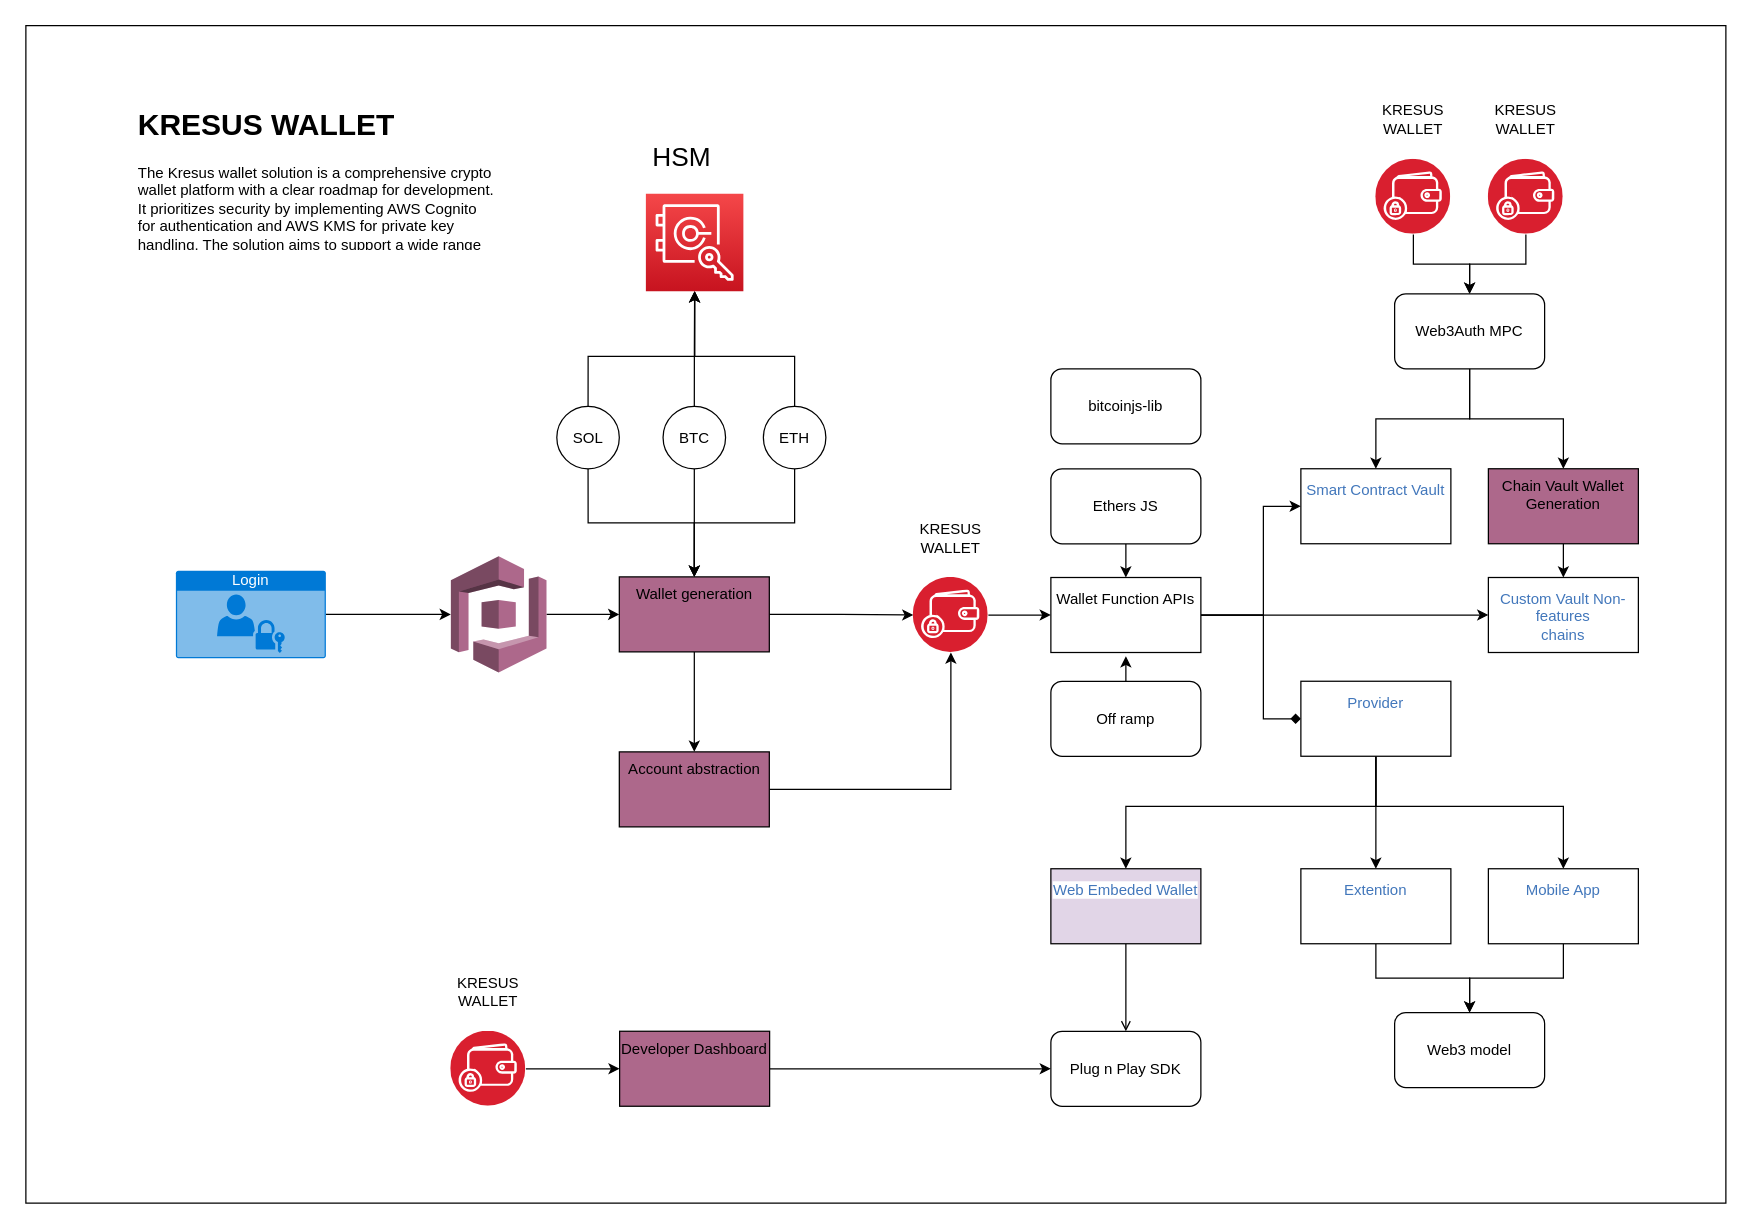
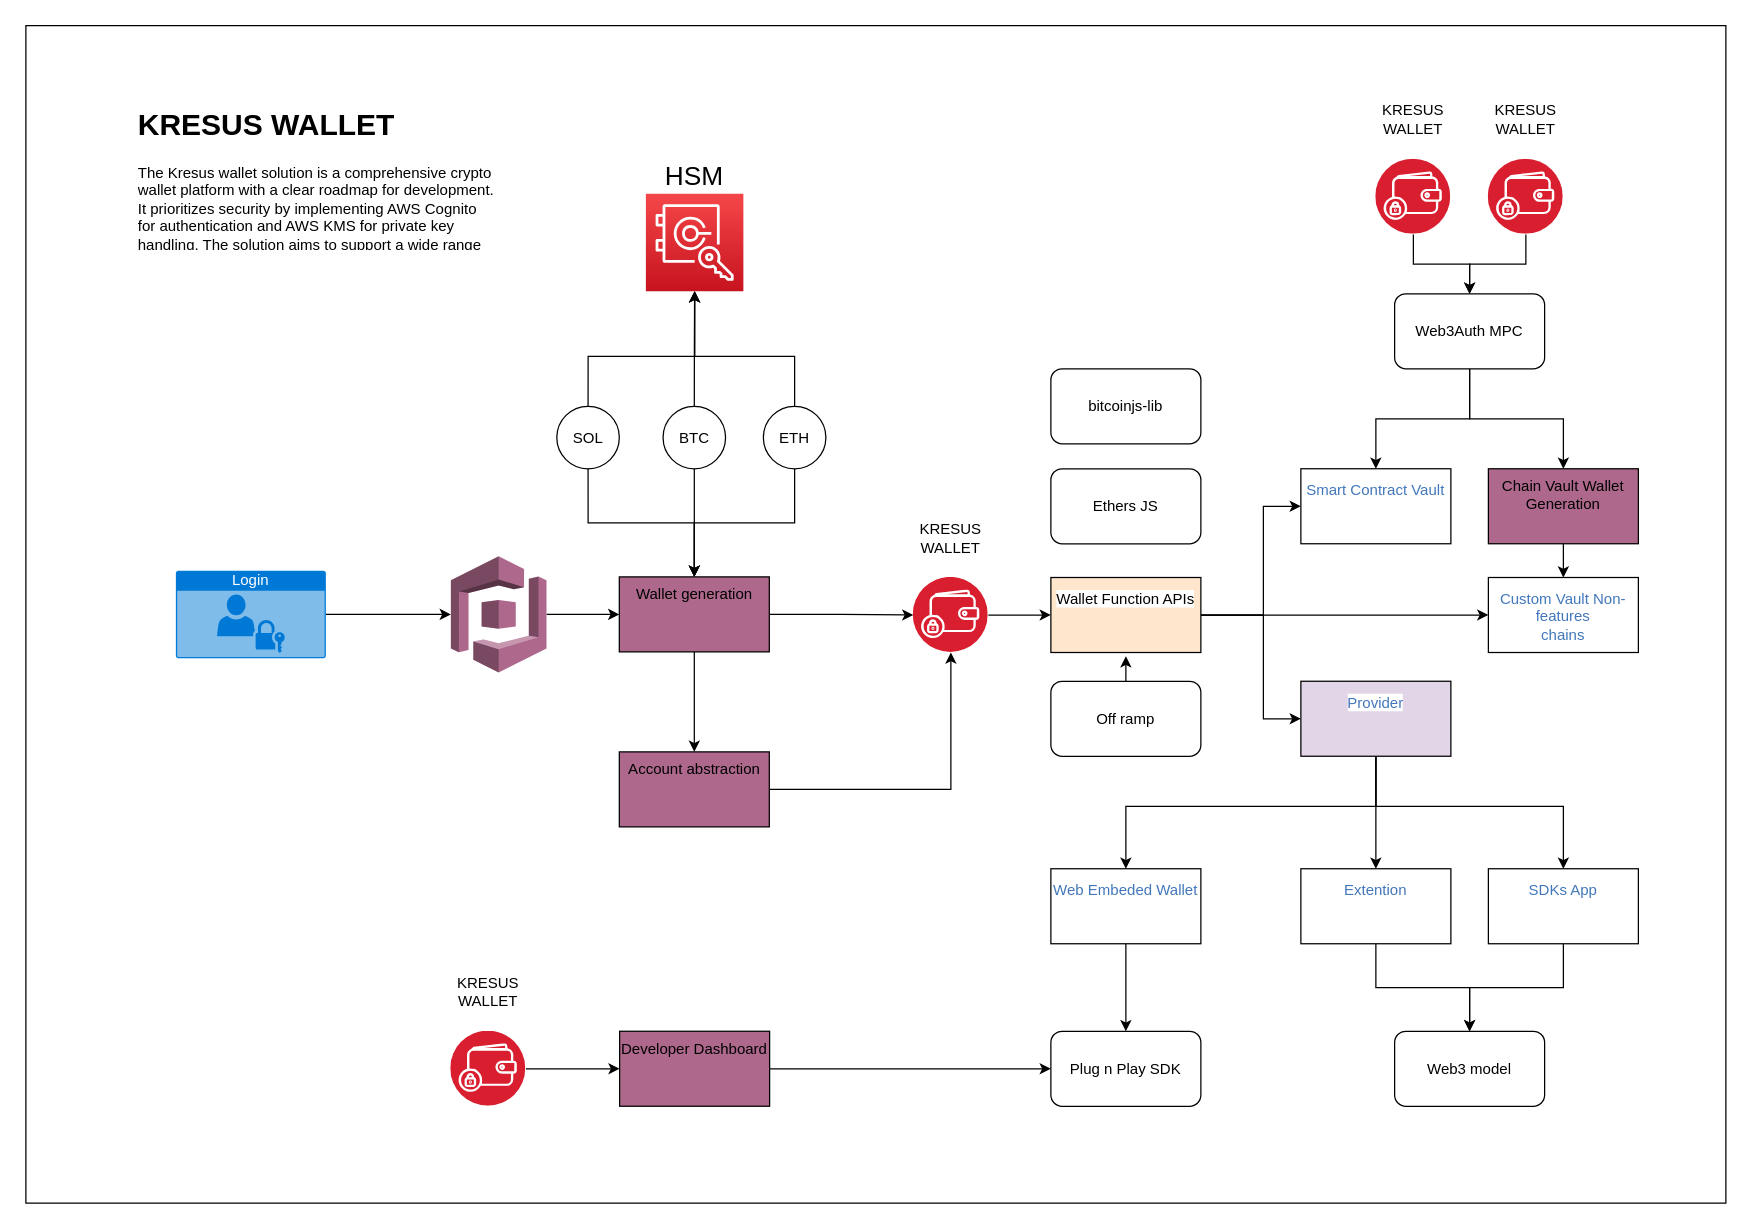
(682, 156) -> (694, 175)
(1126, 565) -> none
(1126, 615) -> (1126, 615)
(1290, 719) -> (1291, 719)
(1376, 719) -> (1376, 719)
(1563, 891) -> (1563, 891)
(1126, 906) -> (1126, 906)
(1126, 1023) -> (1126, 1021)
(1469, 1050) -> (1469, 1069)
